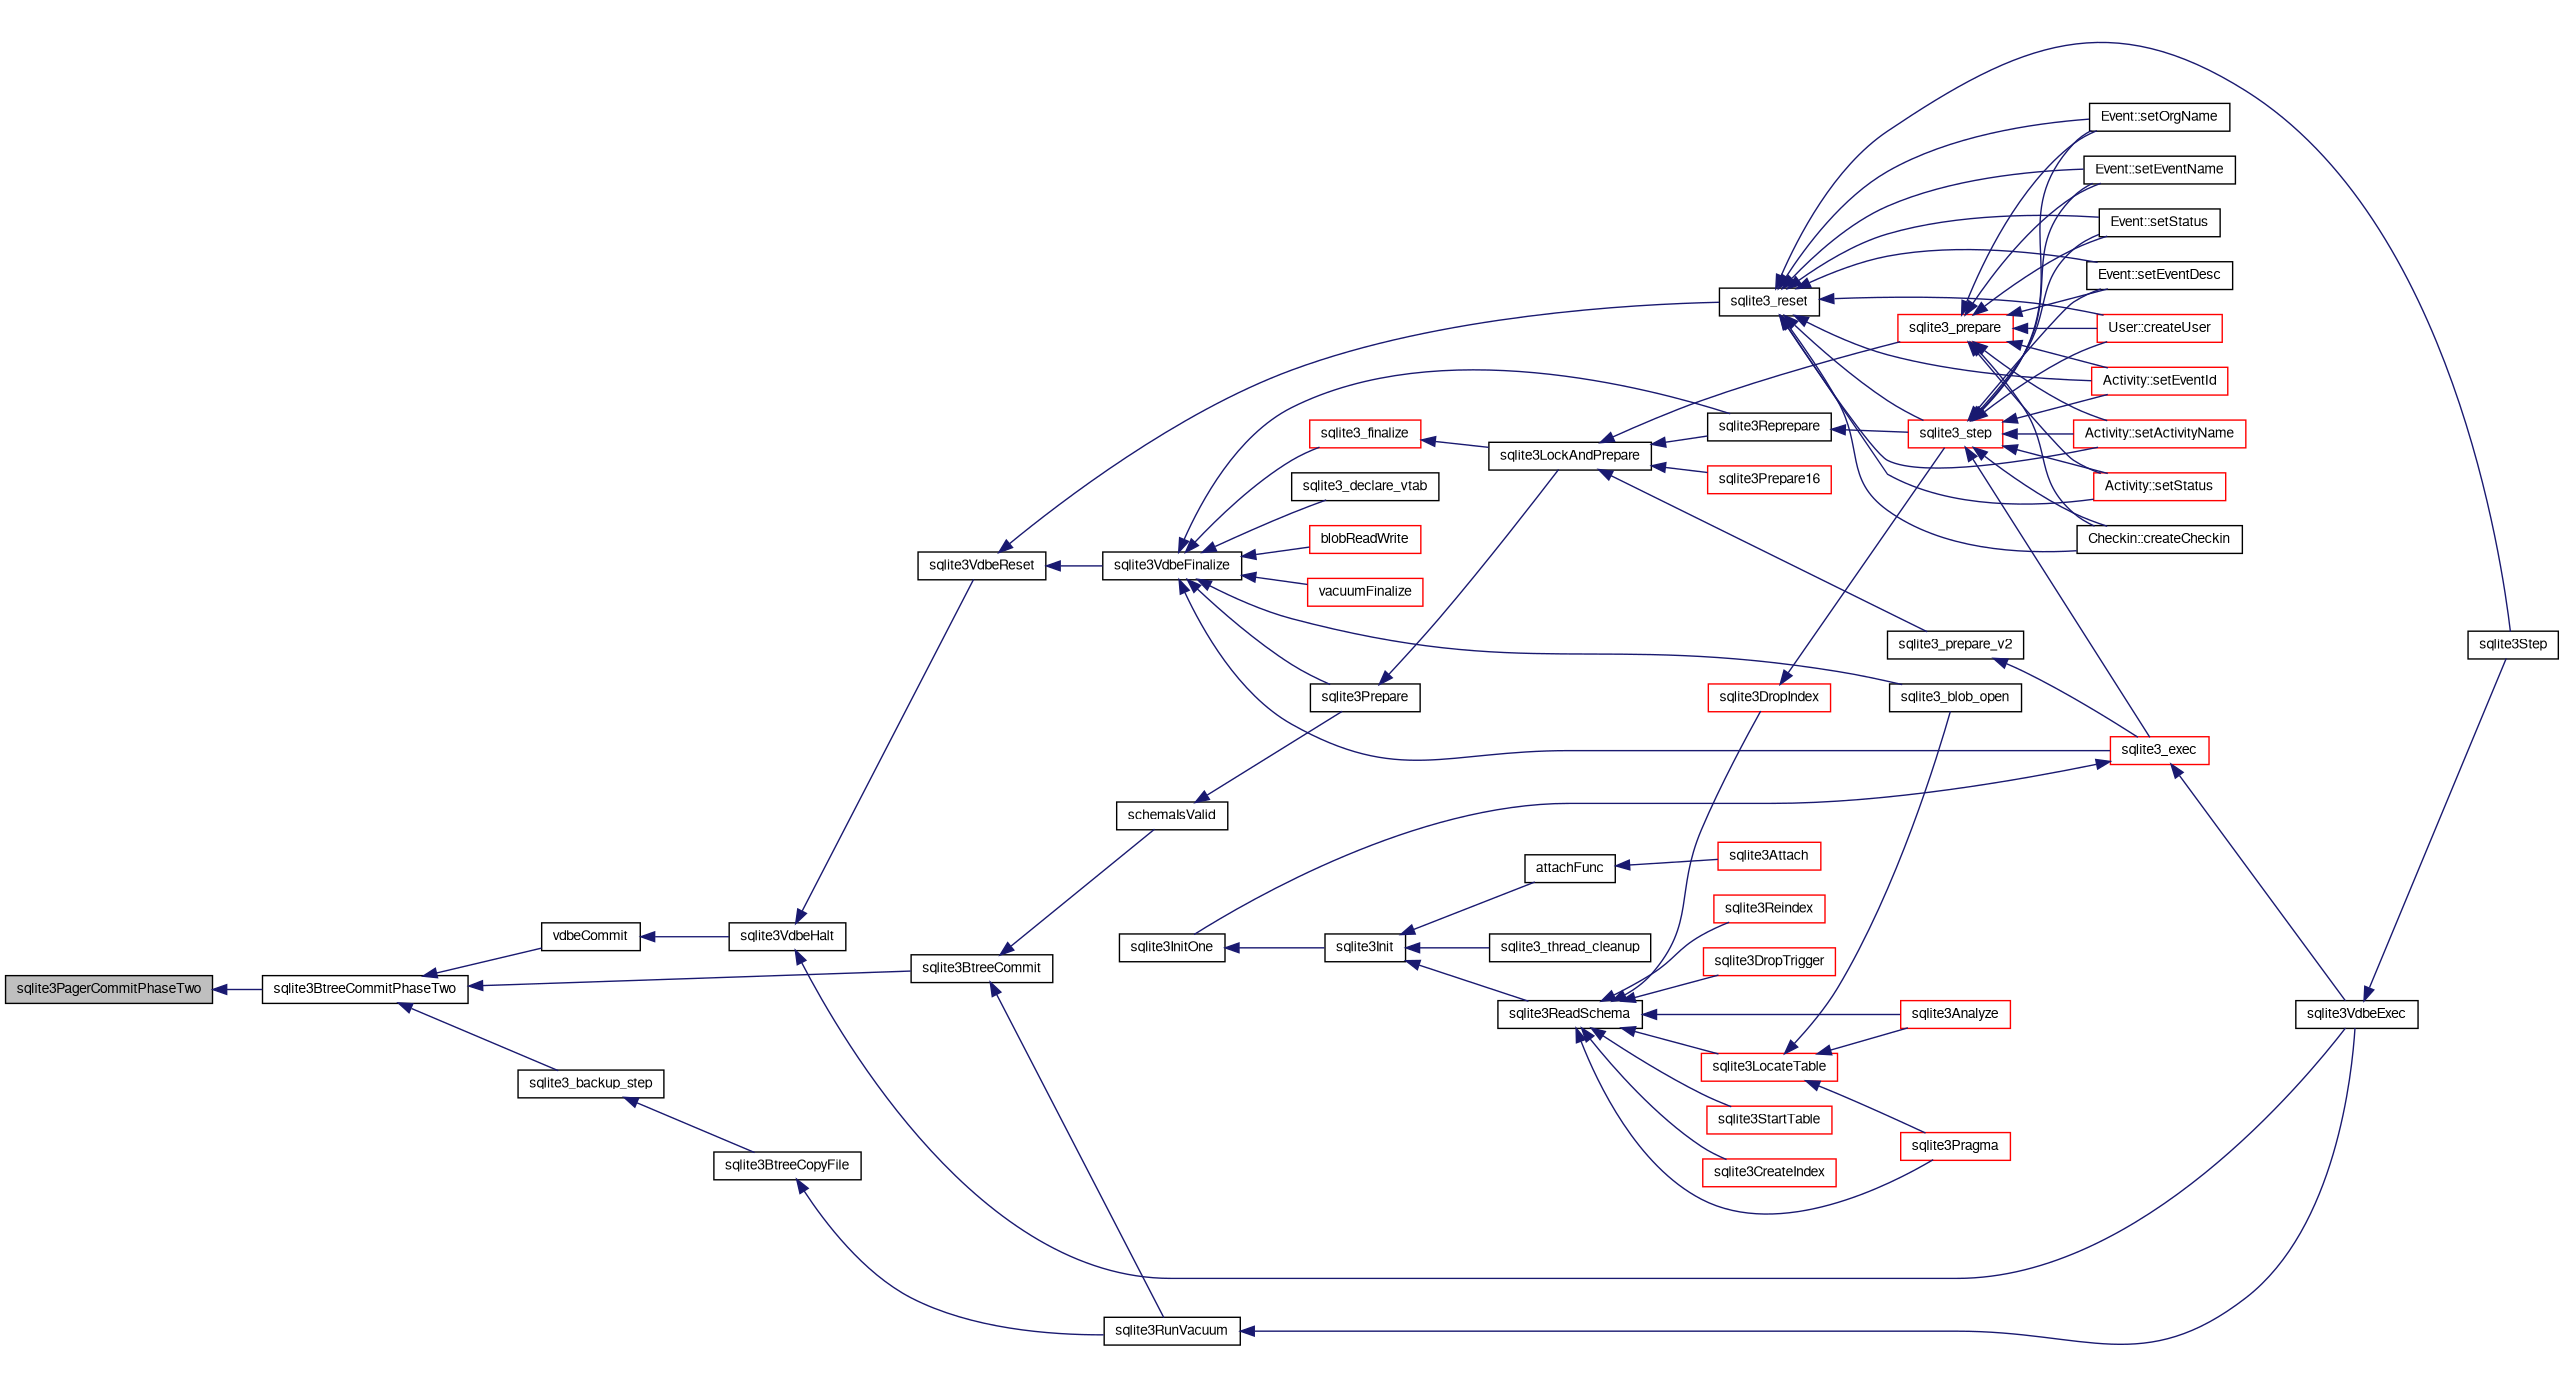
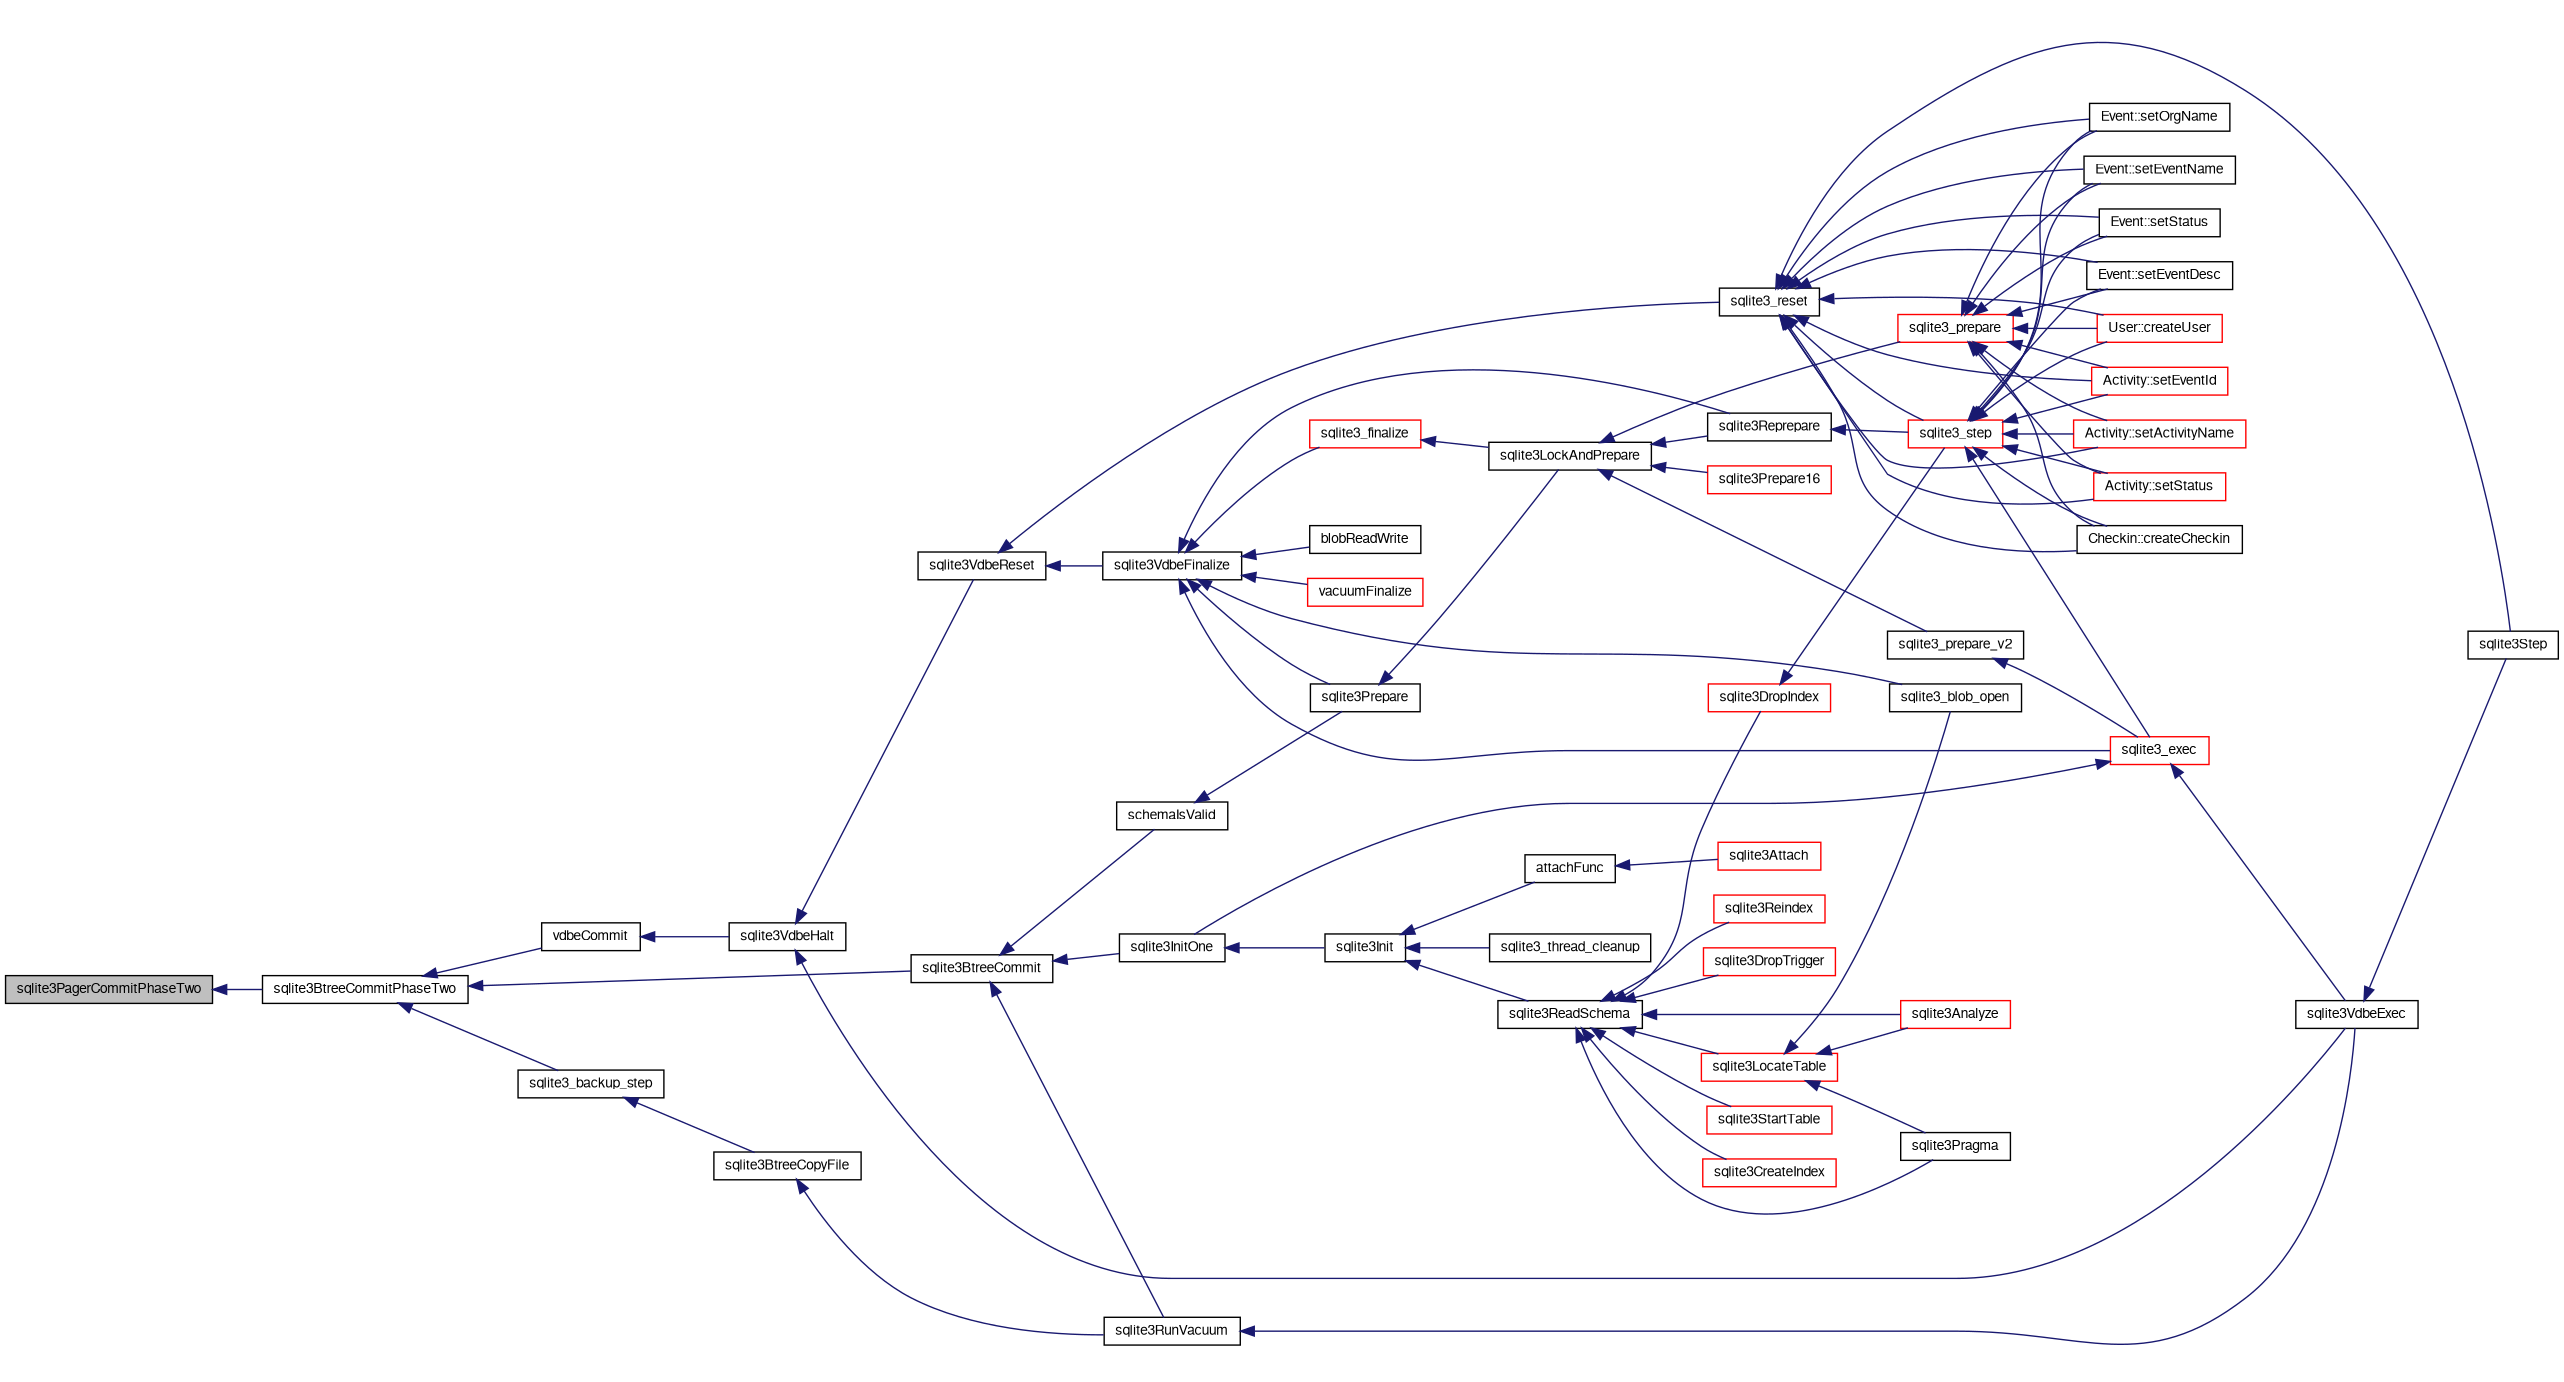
(1365, 487) -> none
(1365, 540) -> (1365, 540)
none -> (1093, 956)
(1956, 1146) -> (1956, 1146)
